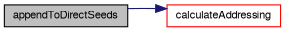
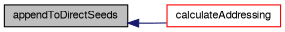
(142, 8) -> (153, 23)
